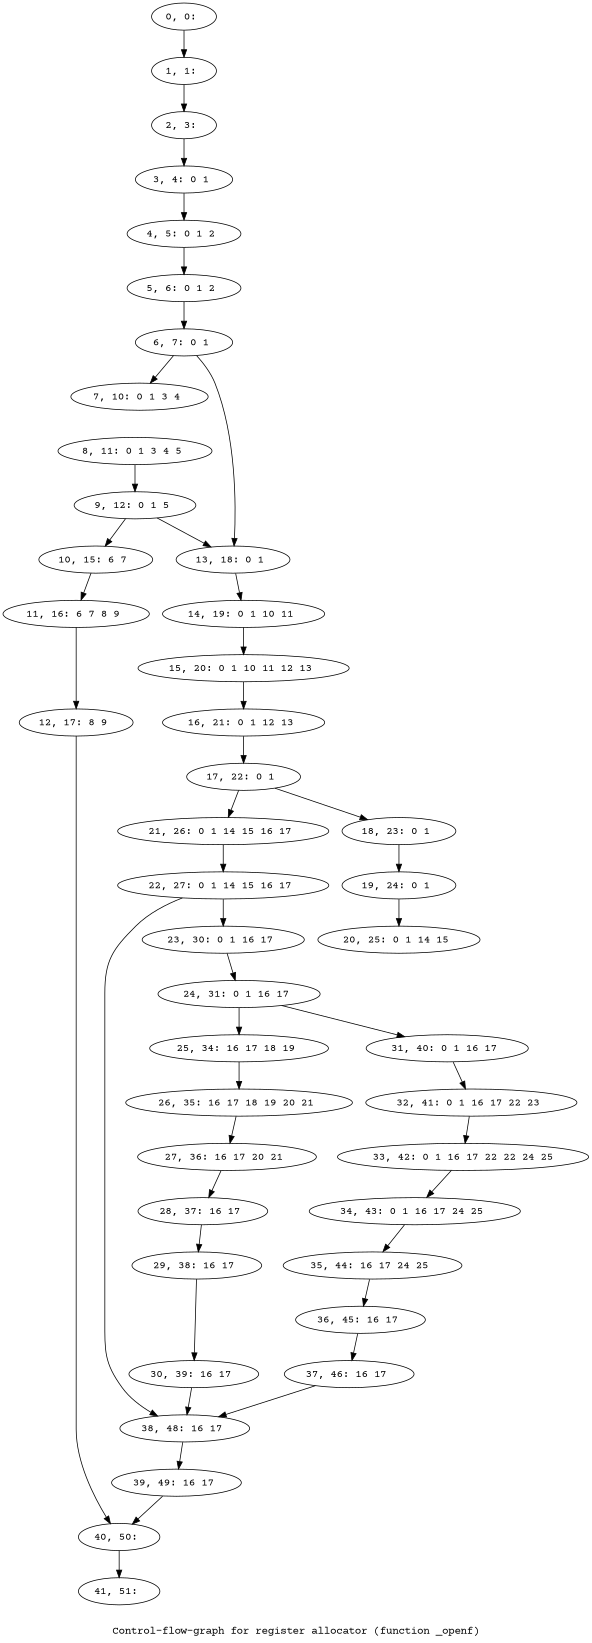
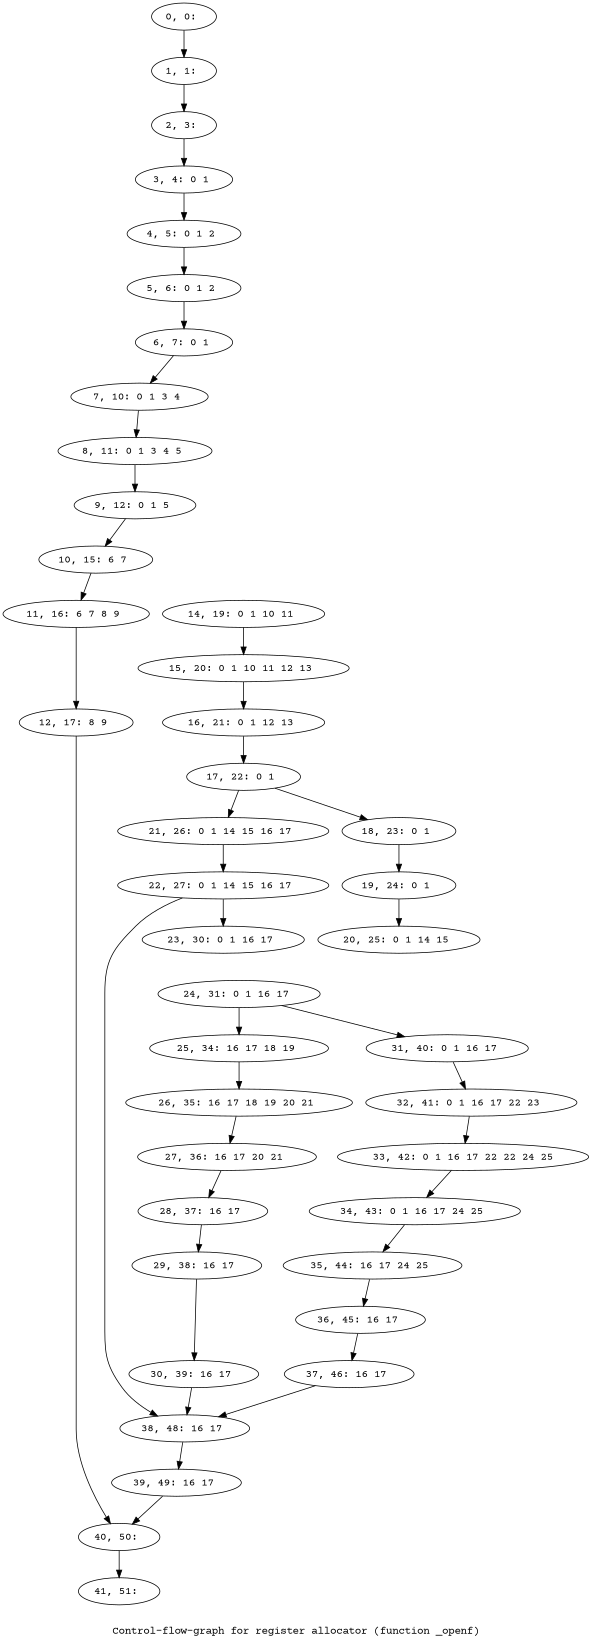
none -> (138, 420)
(233, 560) -> none
(230, 963) -> none
